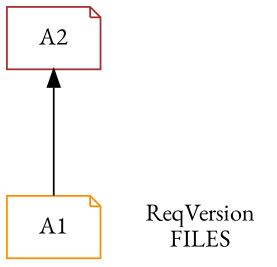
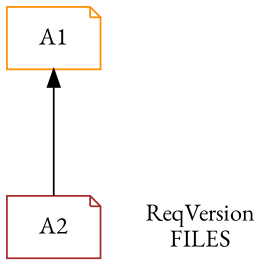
(54, 141) -> (54, 141)
